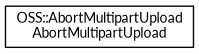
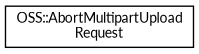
(99, 27) -> (99, 27)
